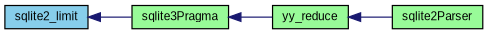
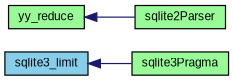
(46, 17) -> (46, 64)
(257, 17) -> none
